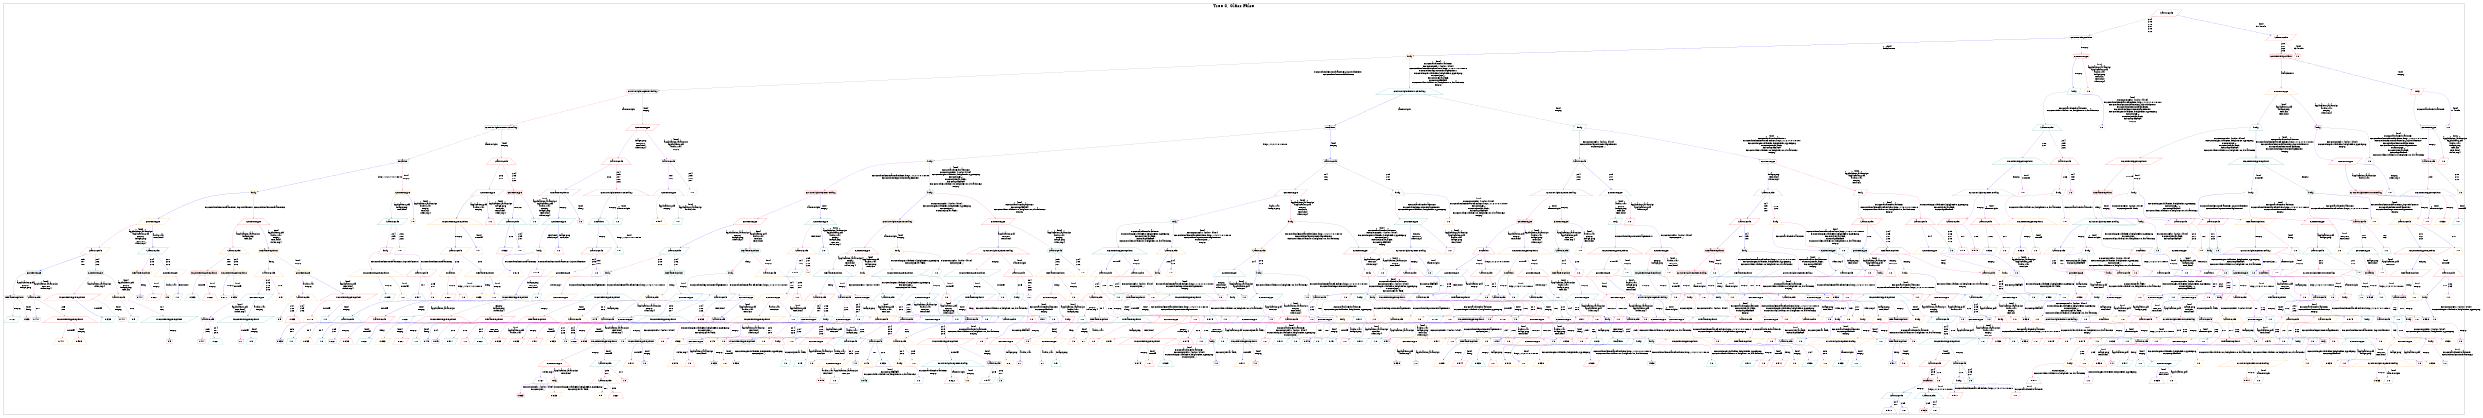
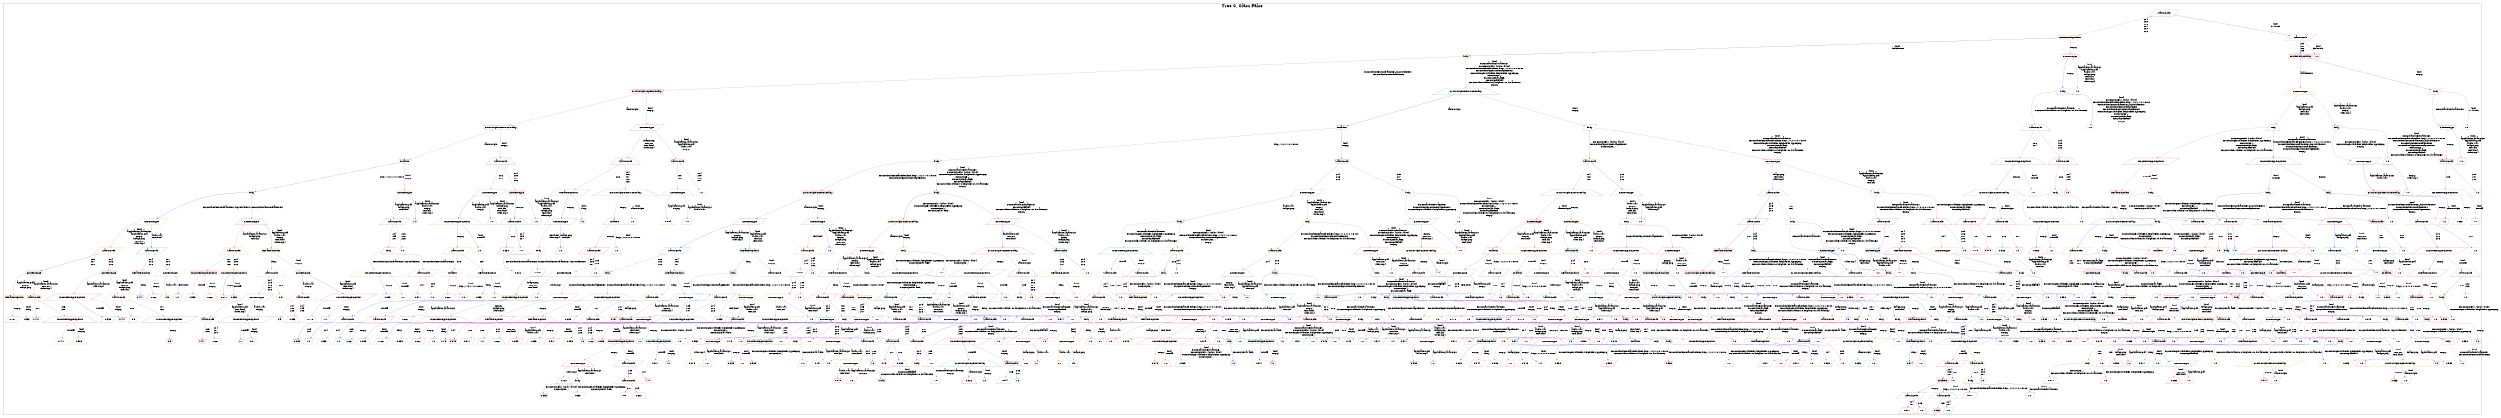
none -> (568, 319)
